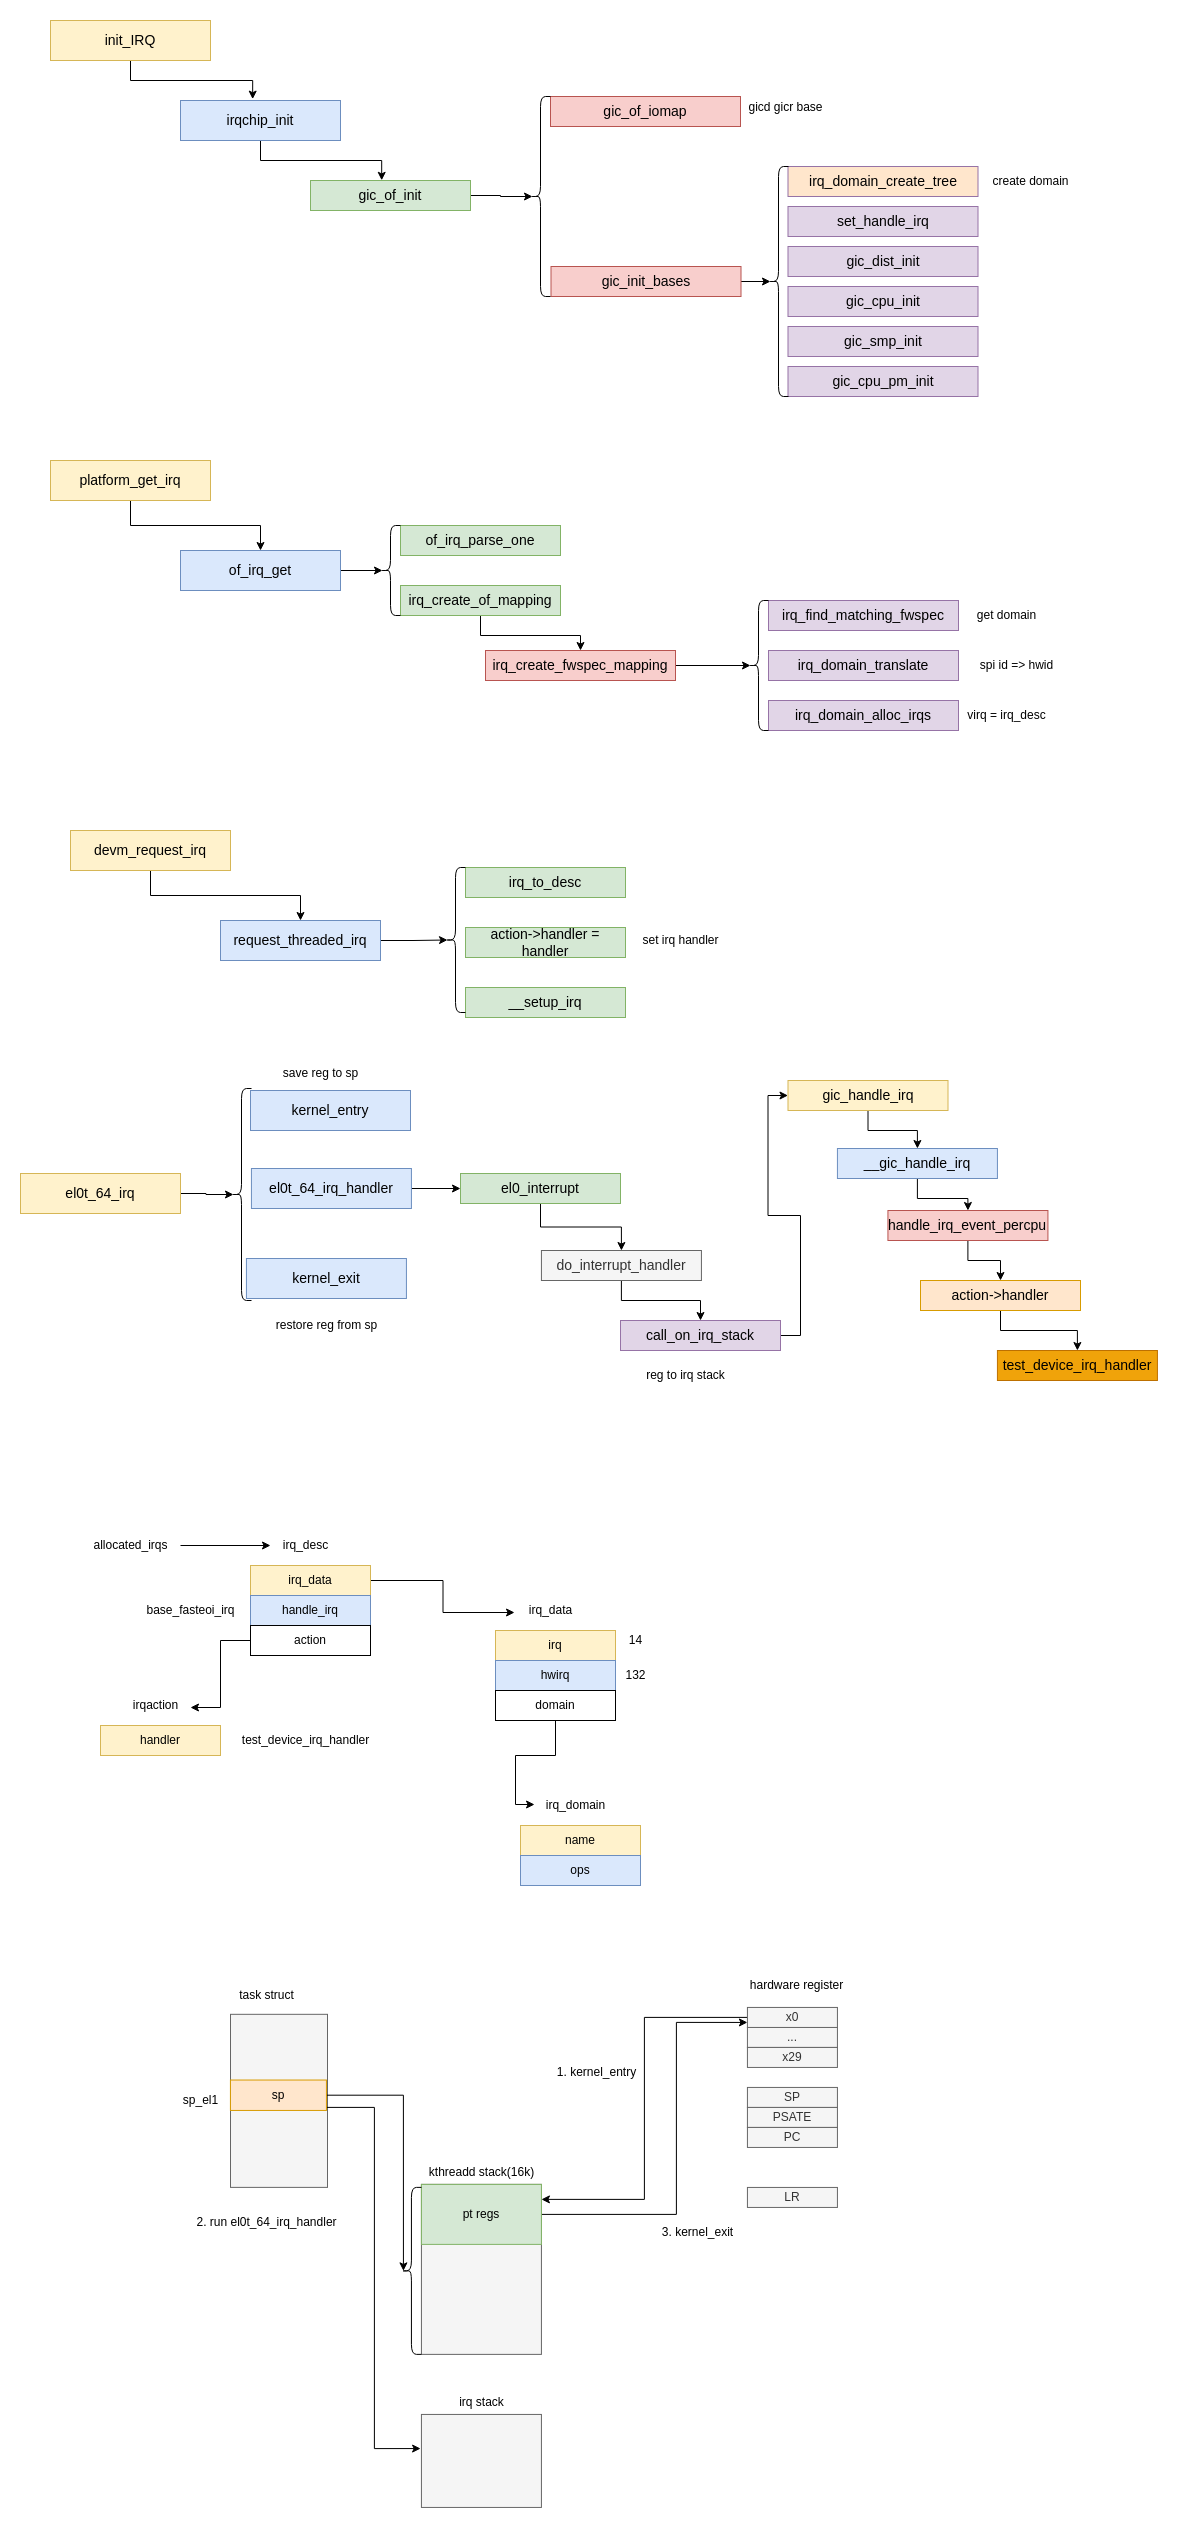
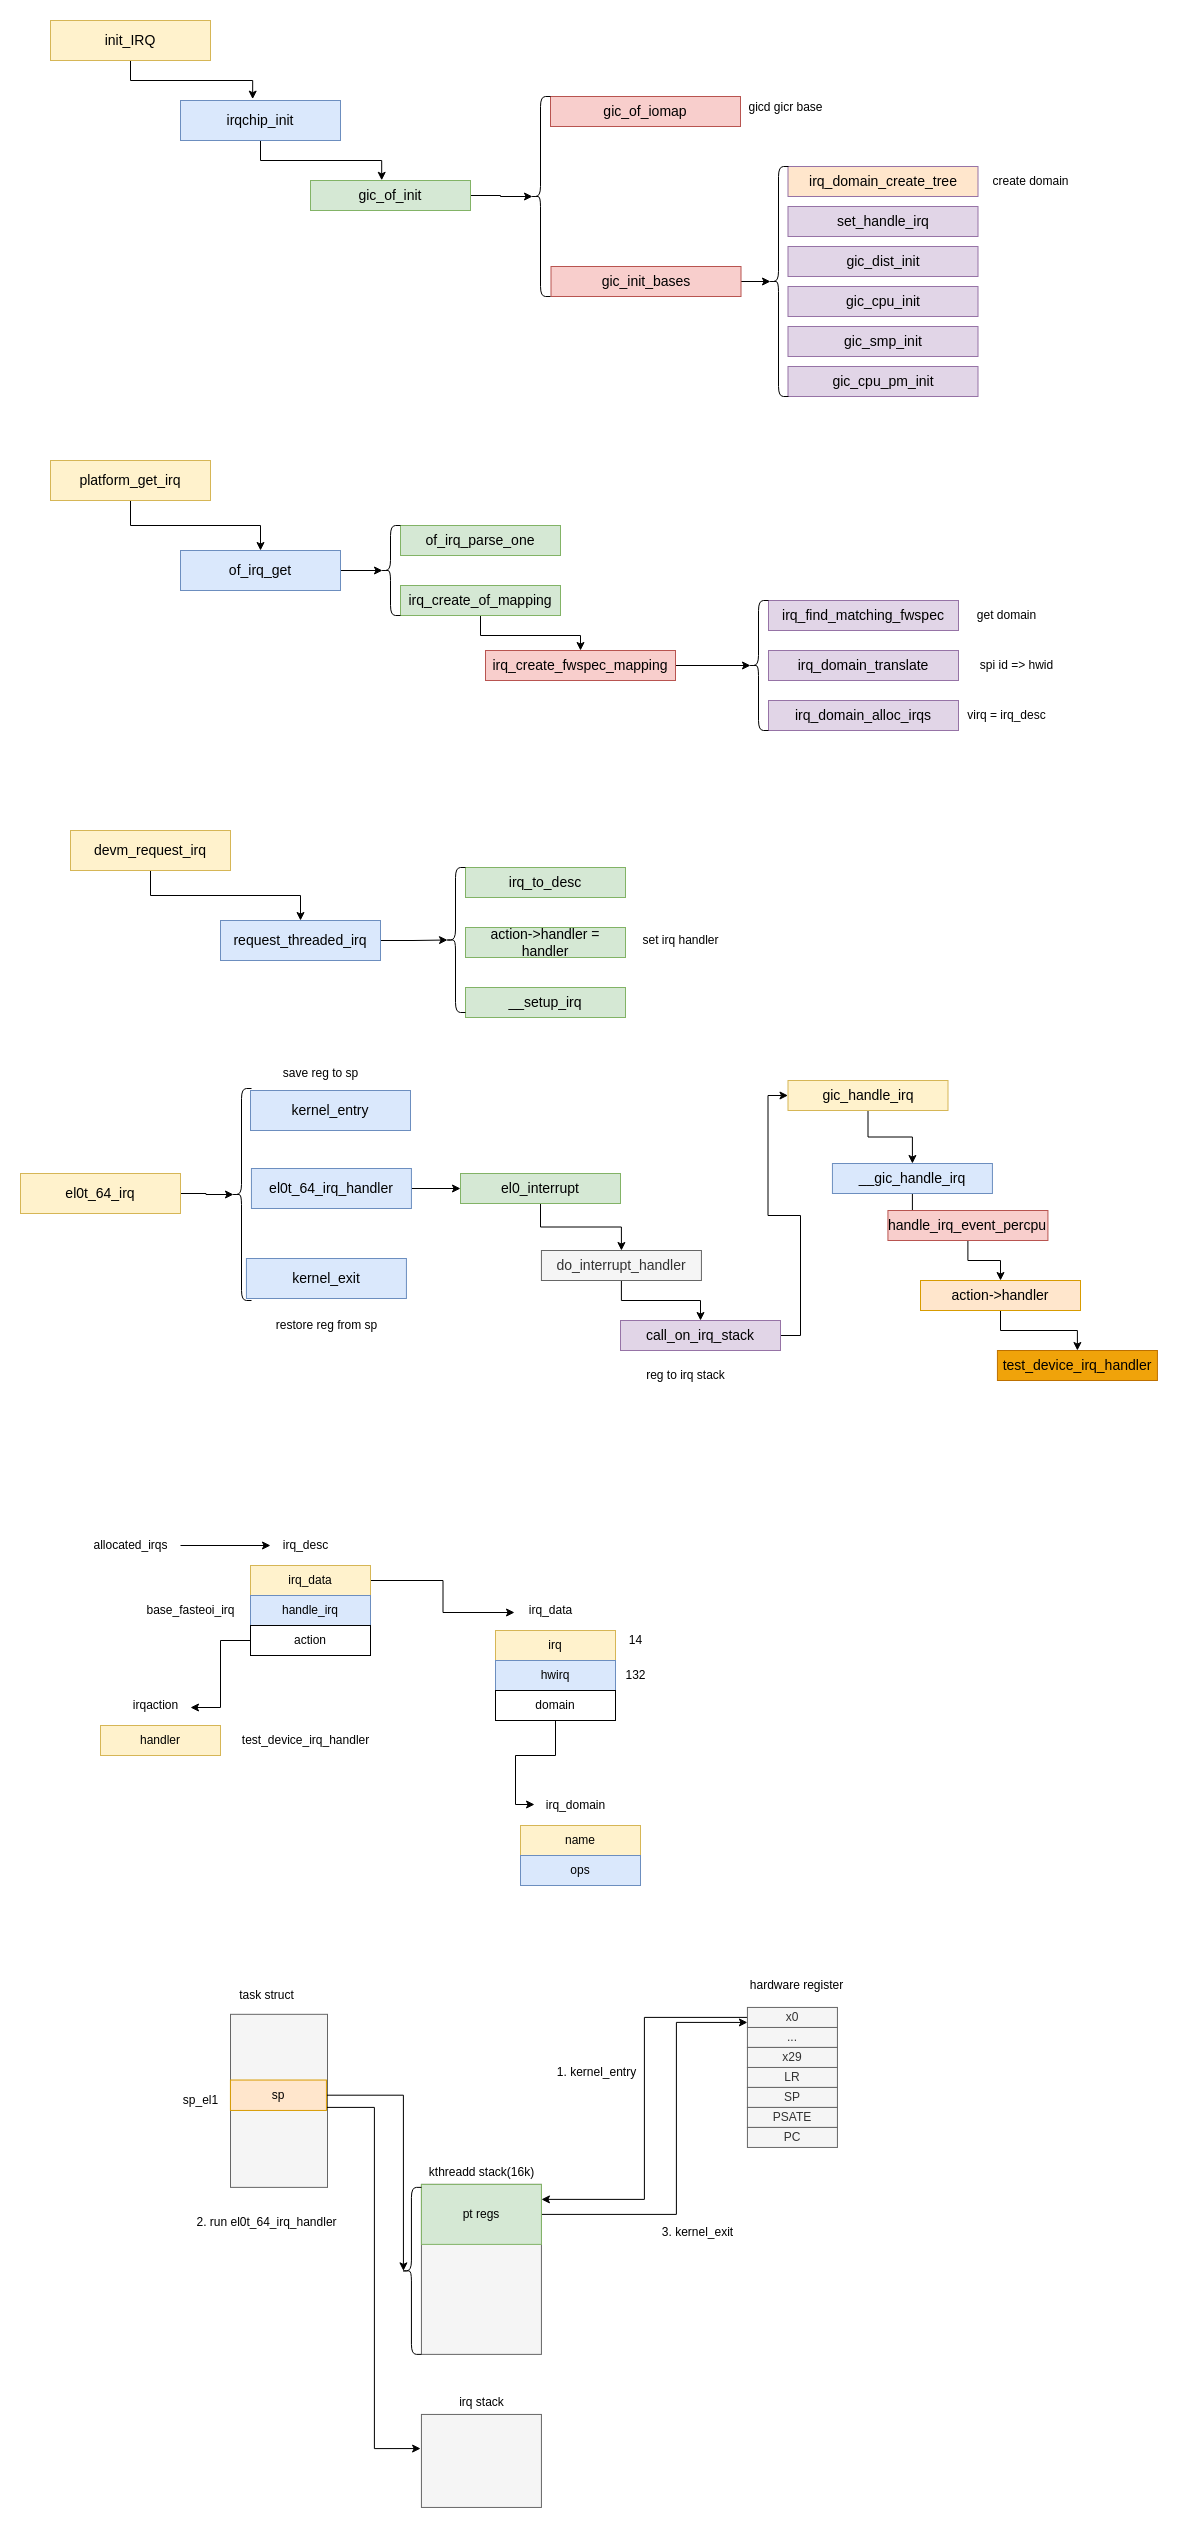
(917, 1164) -> (912, 1179)
(792, 2197) -> (792, 2077)
